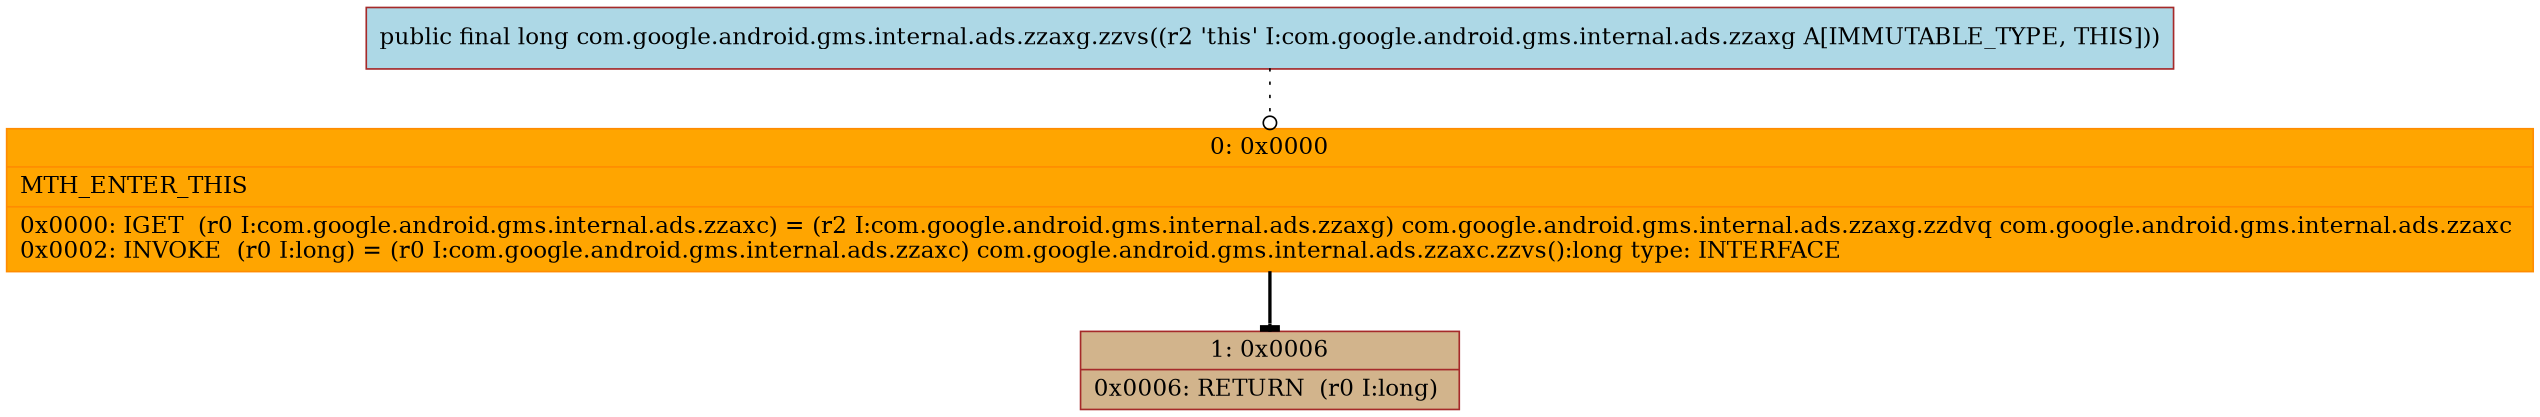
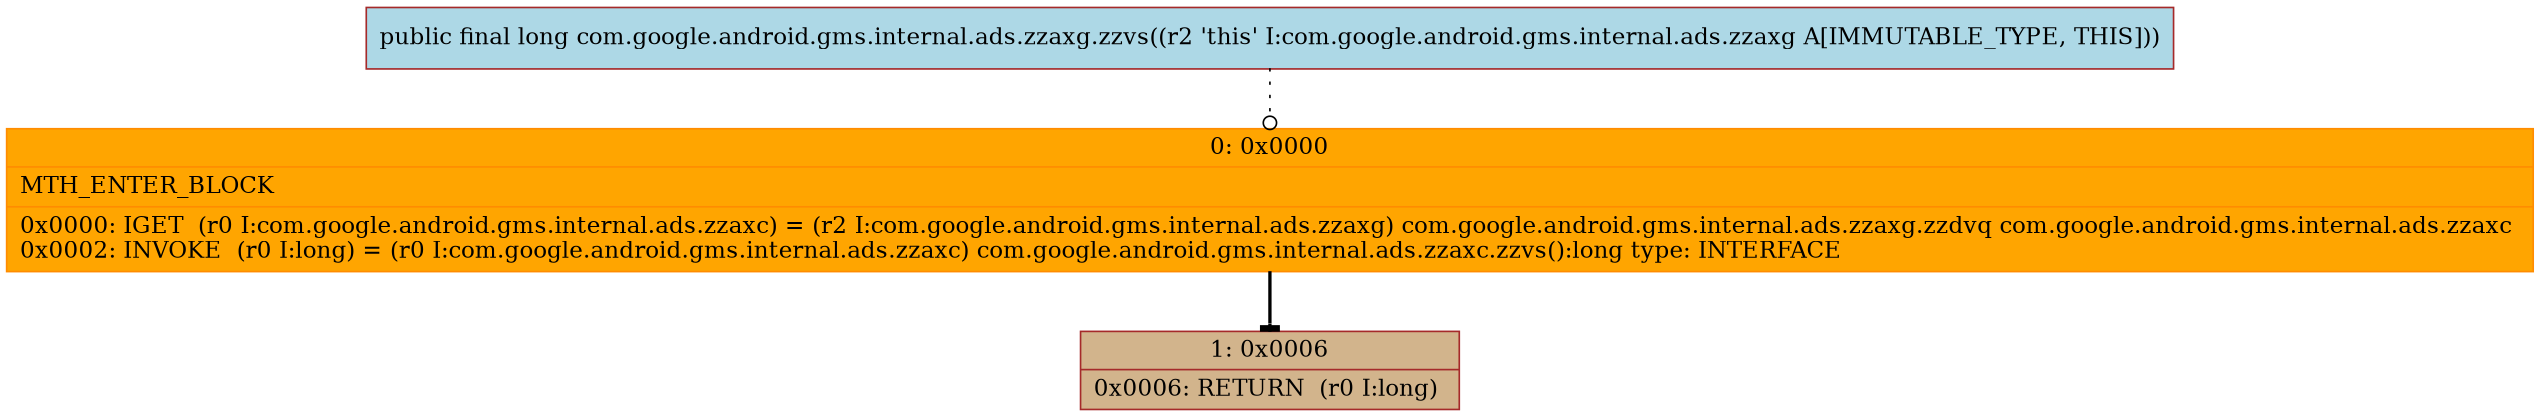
(135, 186) -> (148, 186)
